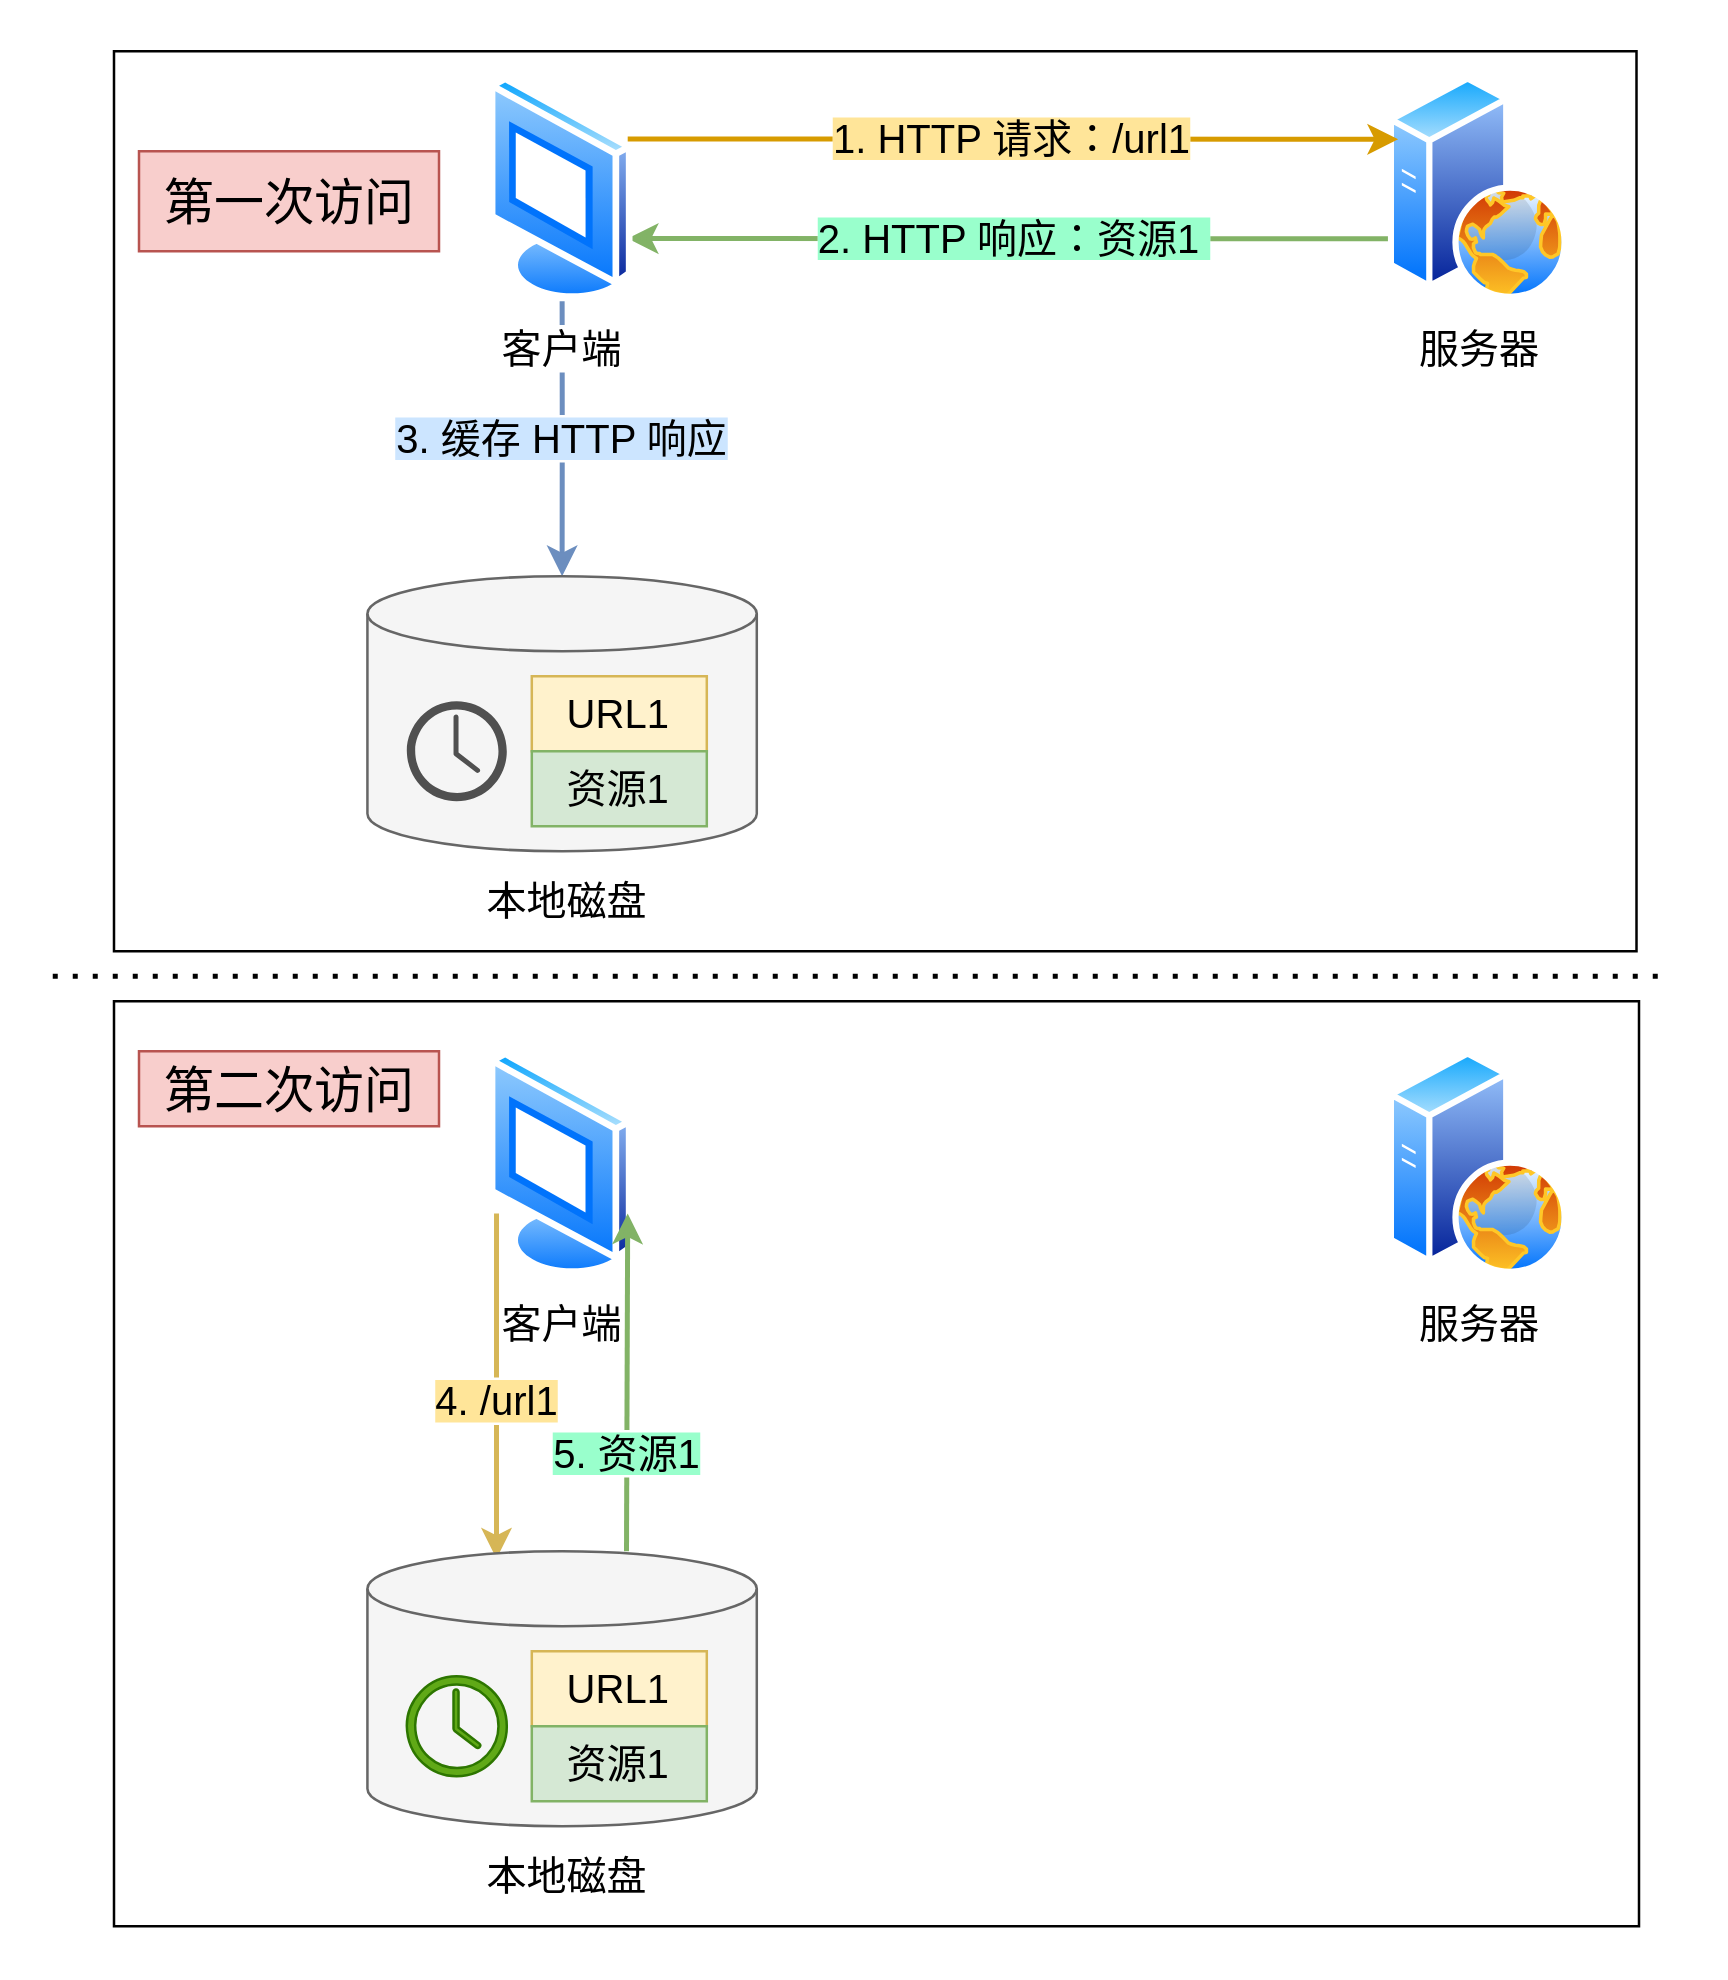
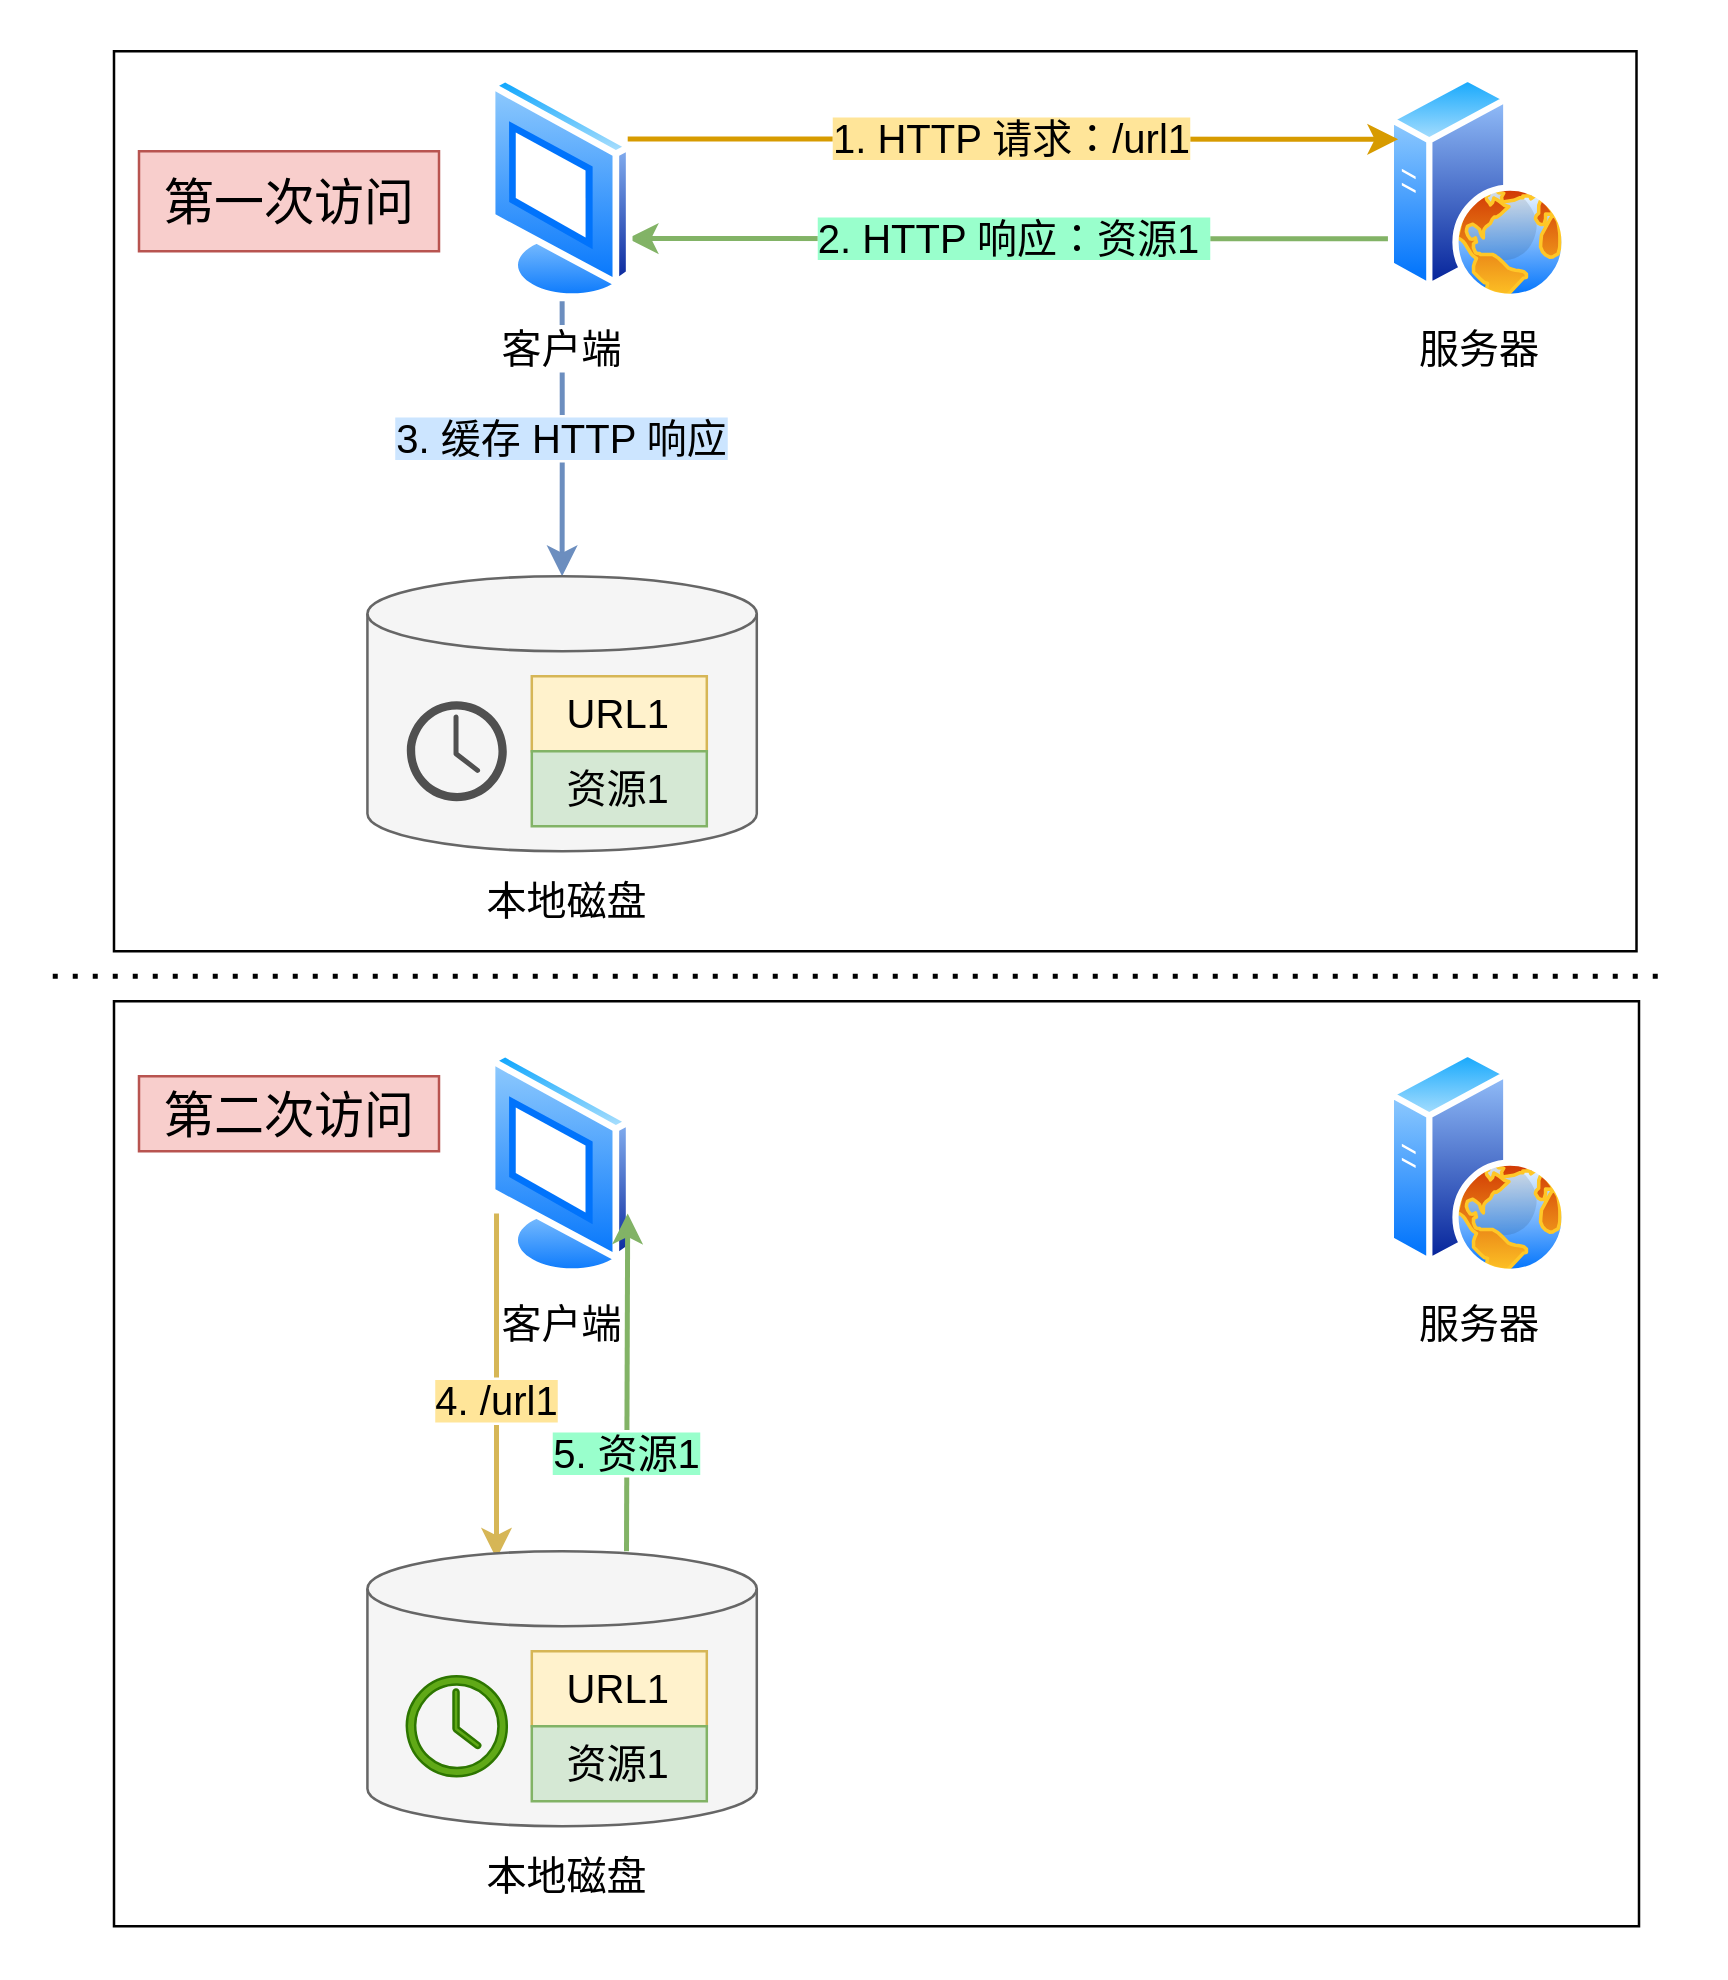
(289, 1089) -> (289, 1114)
